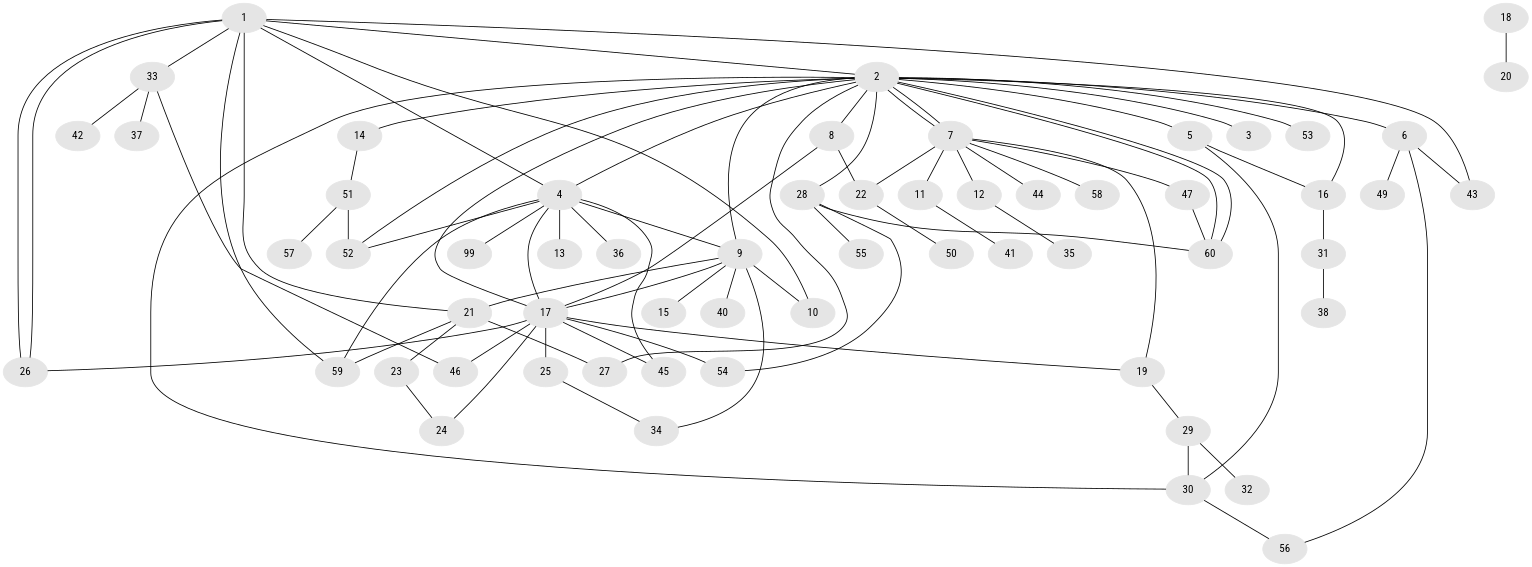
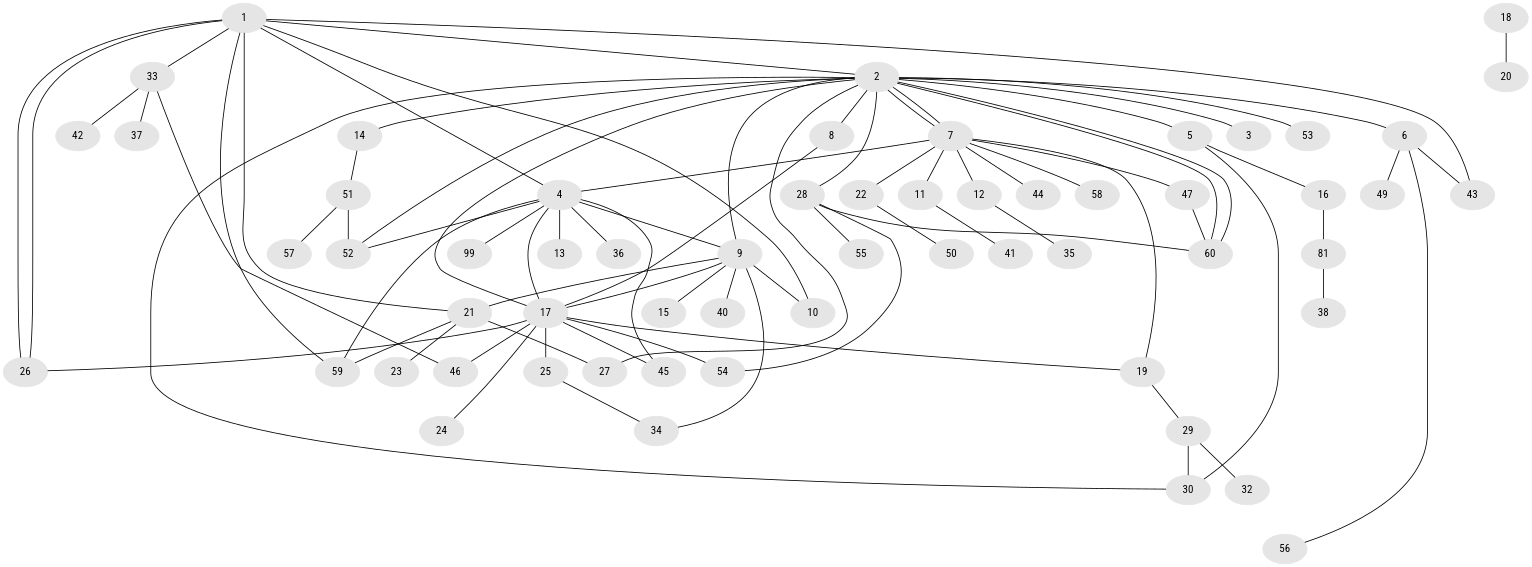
(1152, 89) -> none
(712, 122) -> (755, 166)
(845, 162) -> none
(1323, 254) -> (1323, 254)
(419, 402) -> none
(1237, 520) -> none
